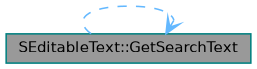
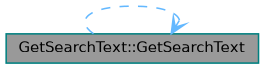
(128, 48) -> (132, 48)
